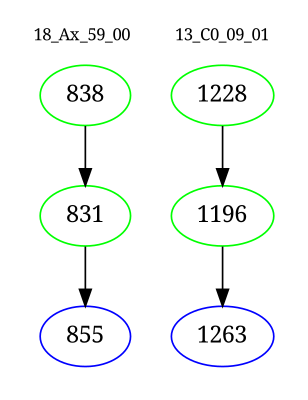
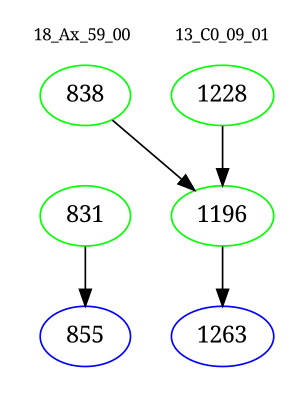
(85, 147) -> (133, 138)
